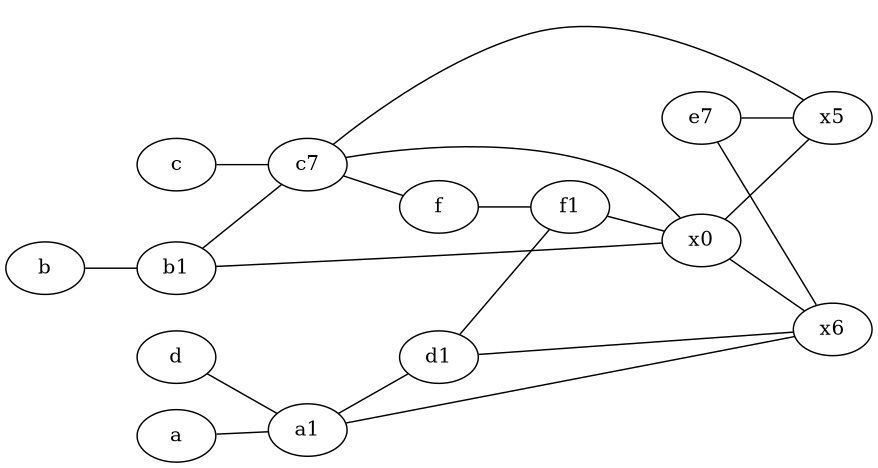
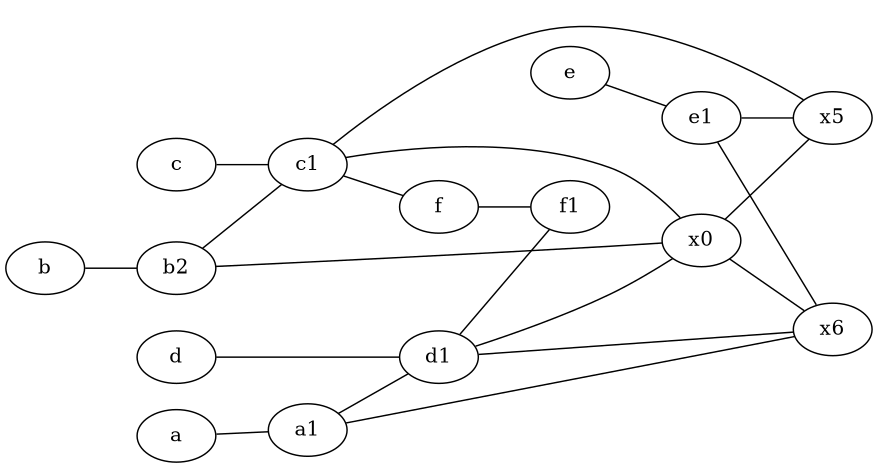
none -> (570, 73)
(701, 118) -> (701, 118)
(308, 165) -> (308, 165)
(636, 224) -> (577, 309)
(176, 268) -> (176, 268)
(242, 393) -> (308, 357)
